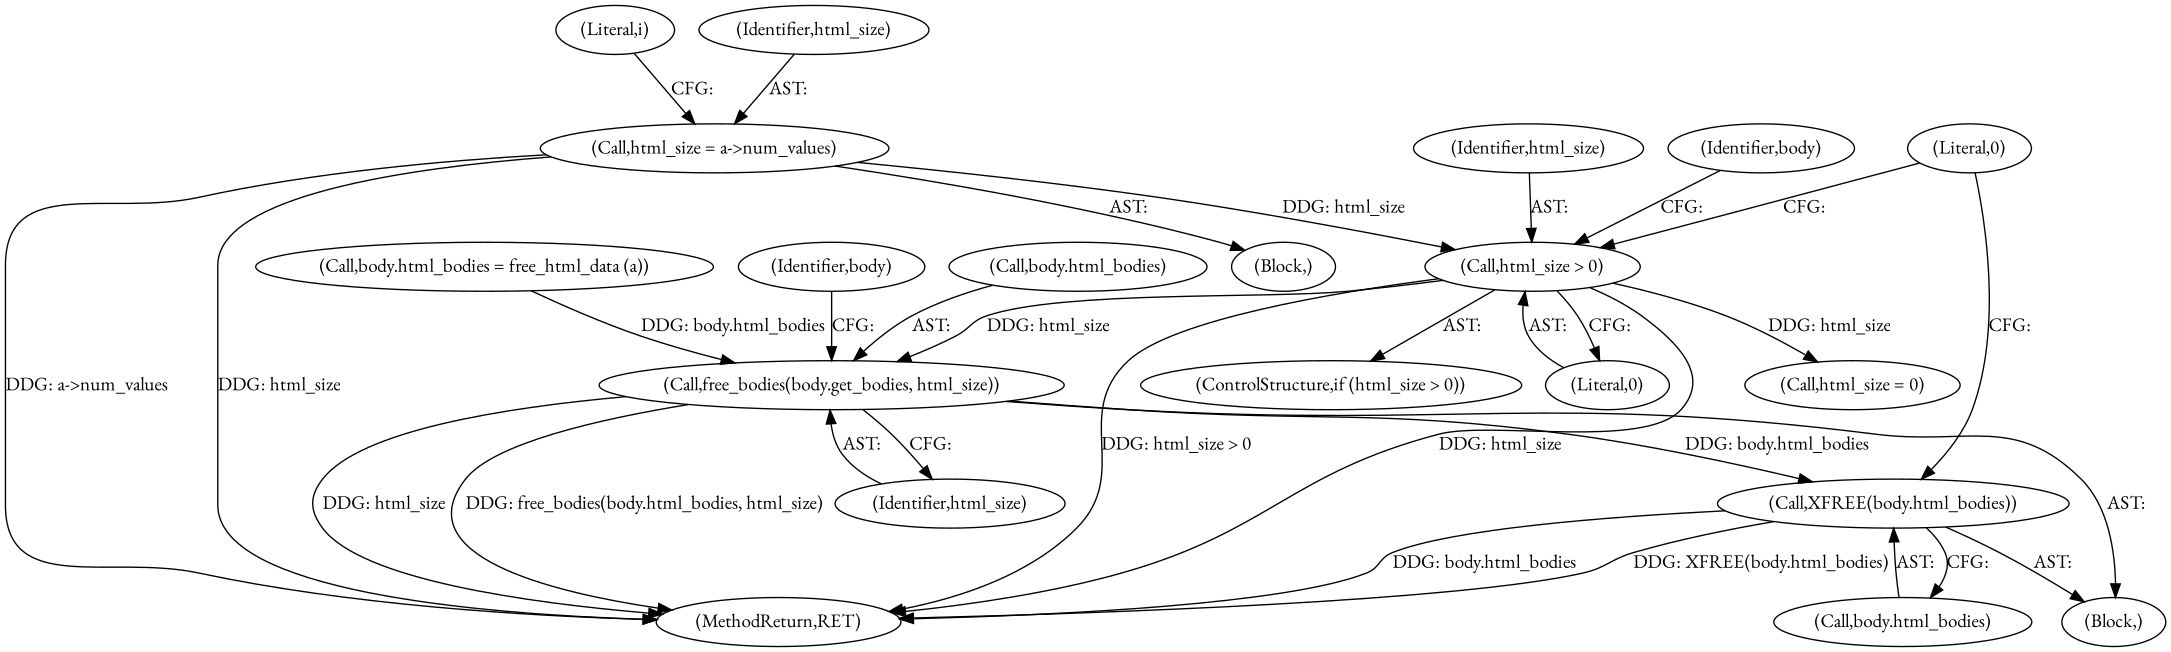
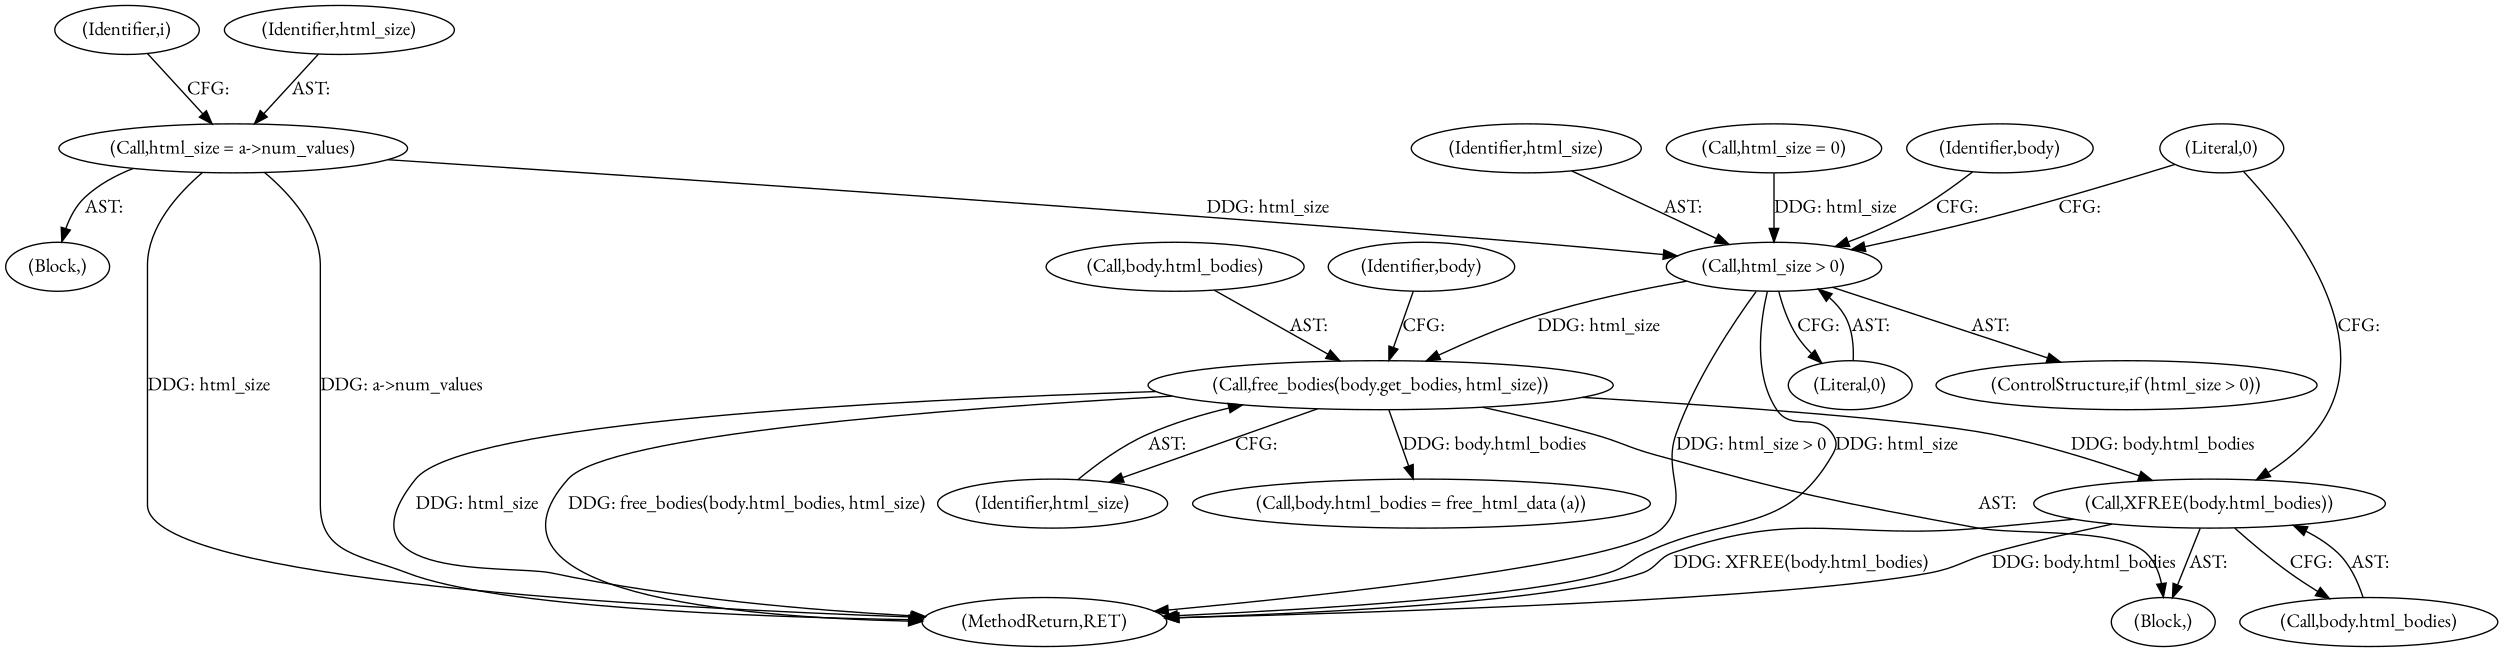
(615, 30) -> (127, 30)
(1712, 311) -> (1774, 201)
(625, 330) -> (1399, 438)
